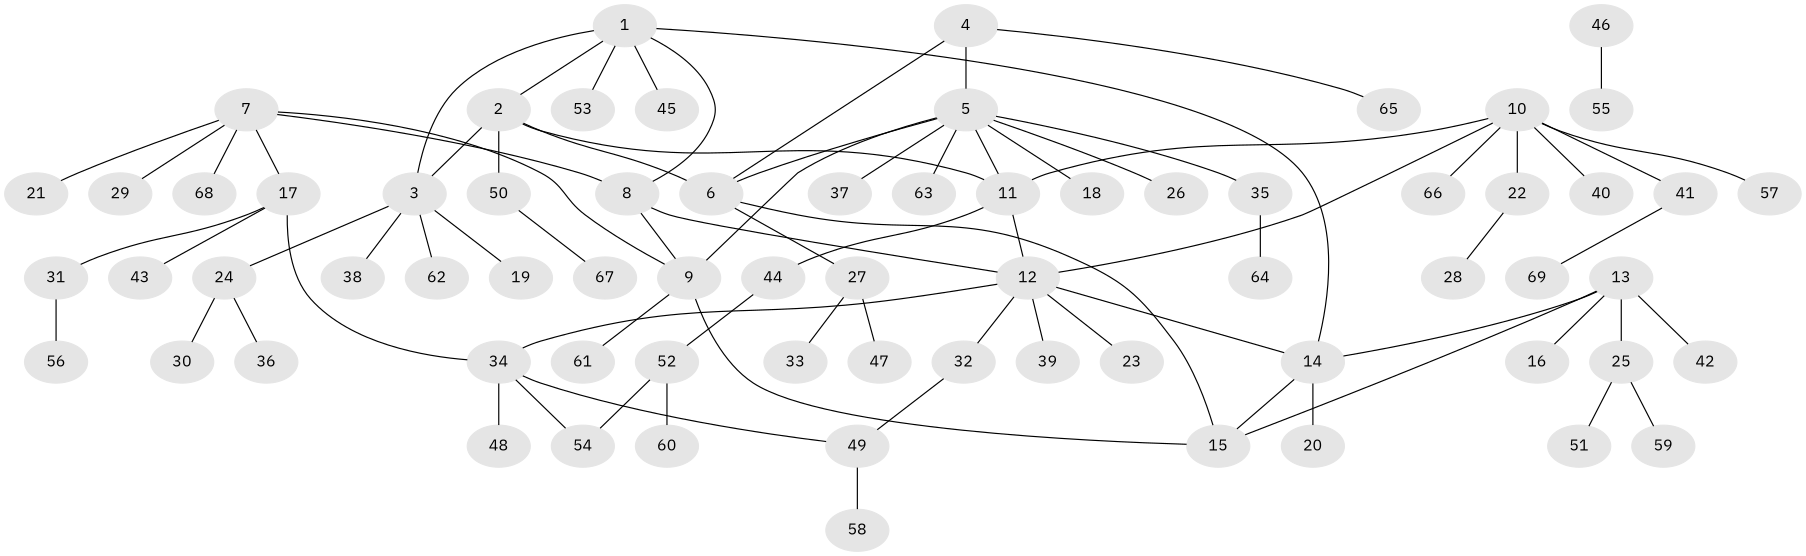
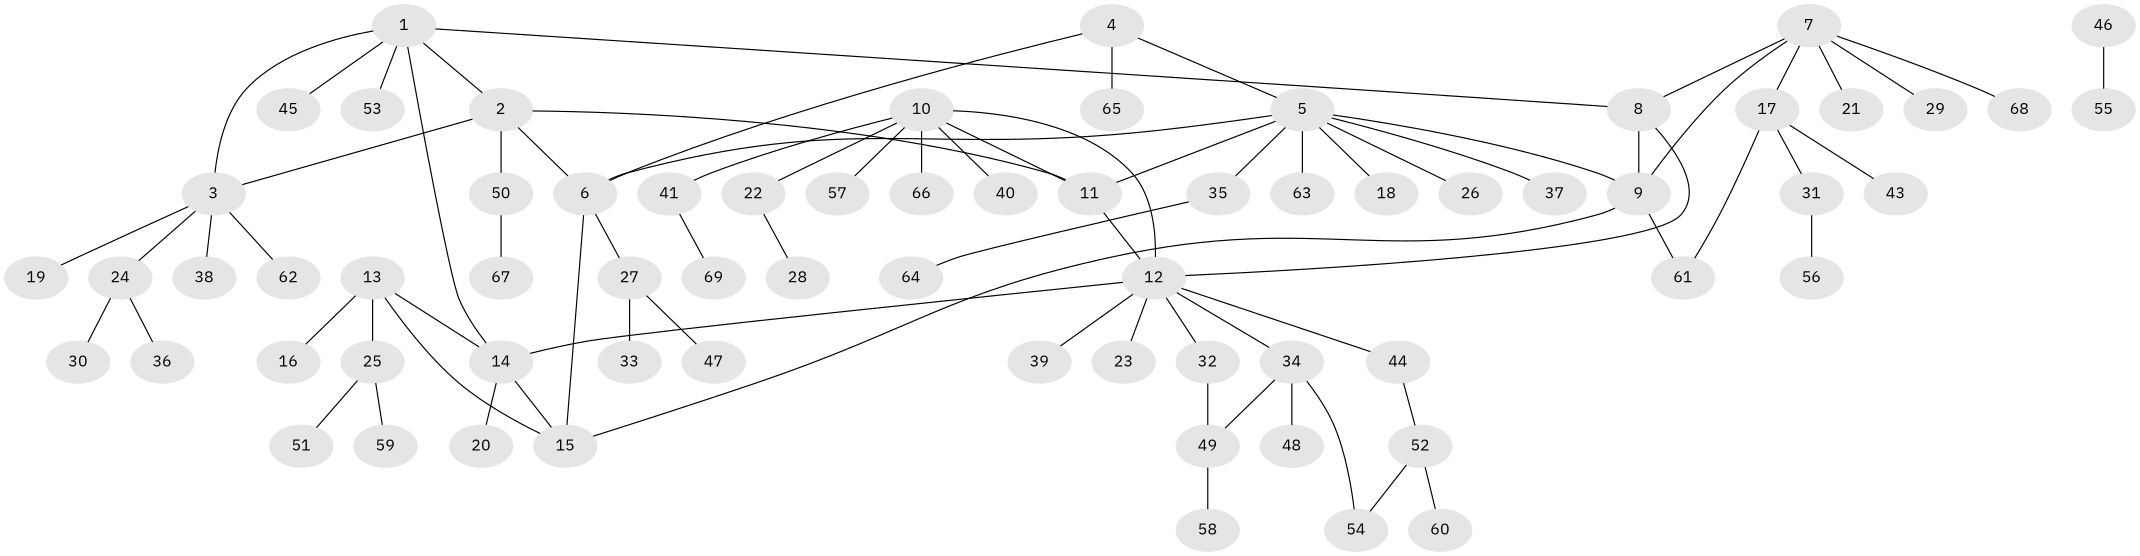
(891, 236) -> (1276, 320)
(343, 325) -> (1729, 195)
(1705, 362) -> none
